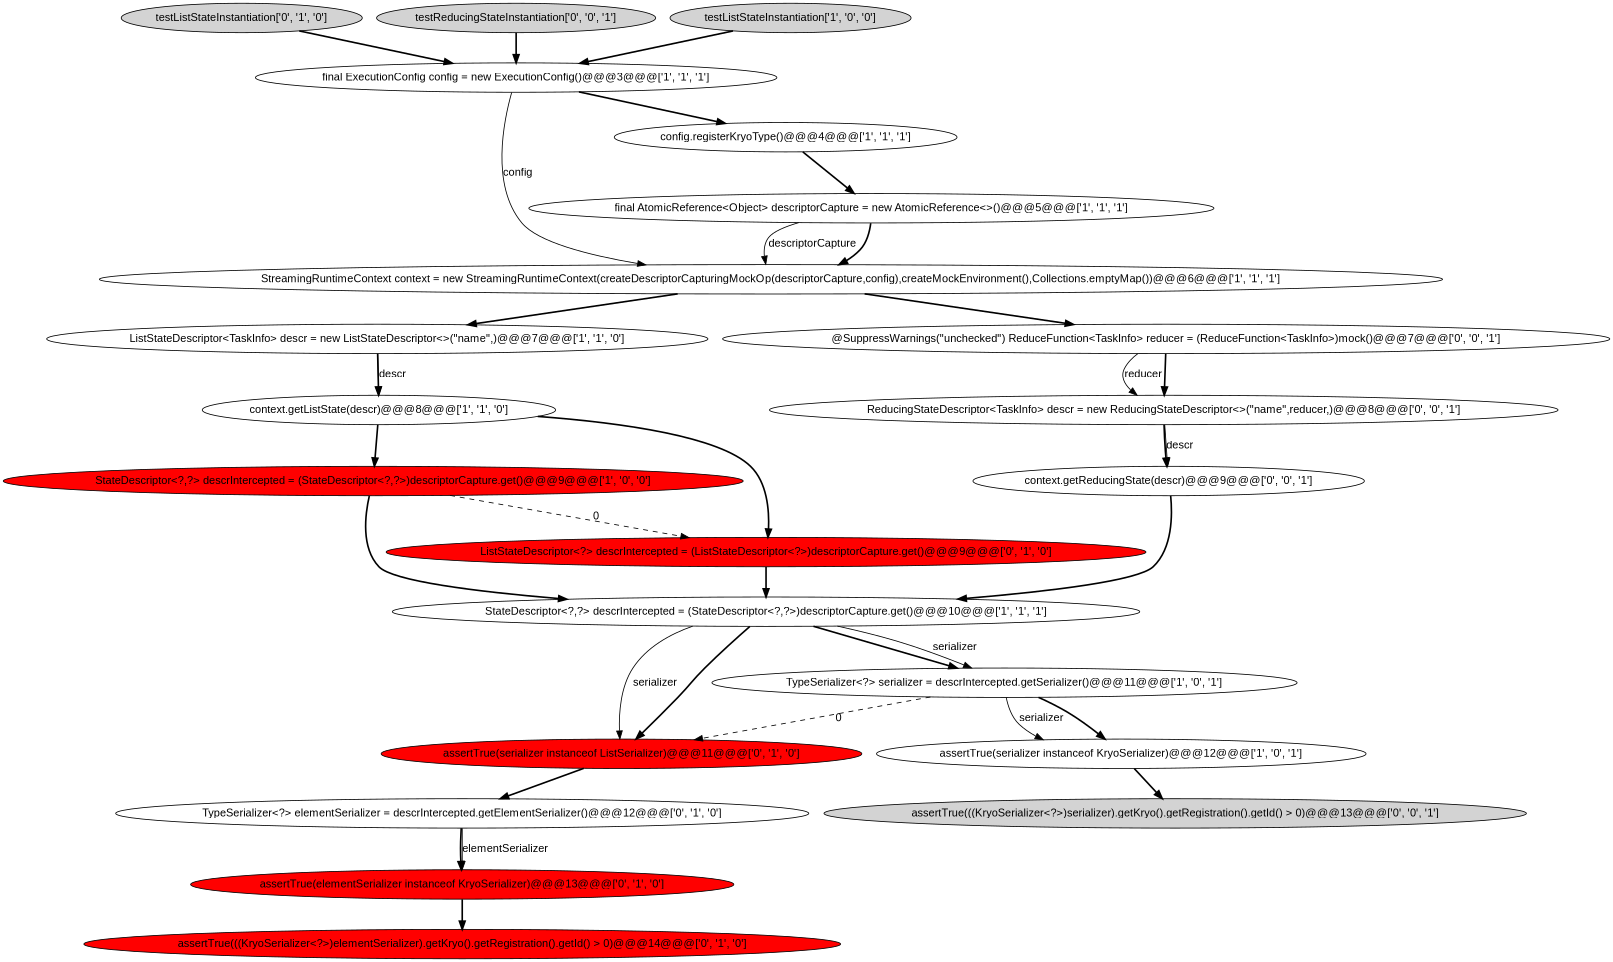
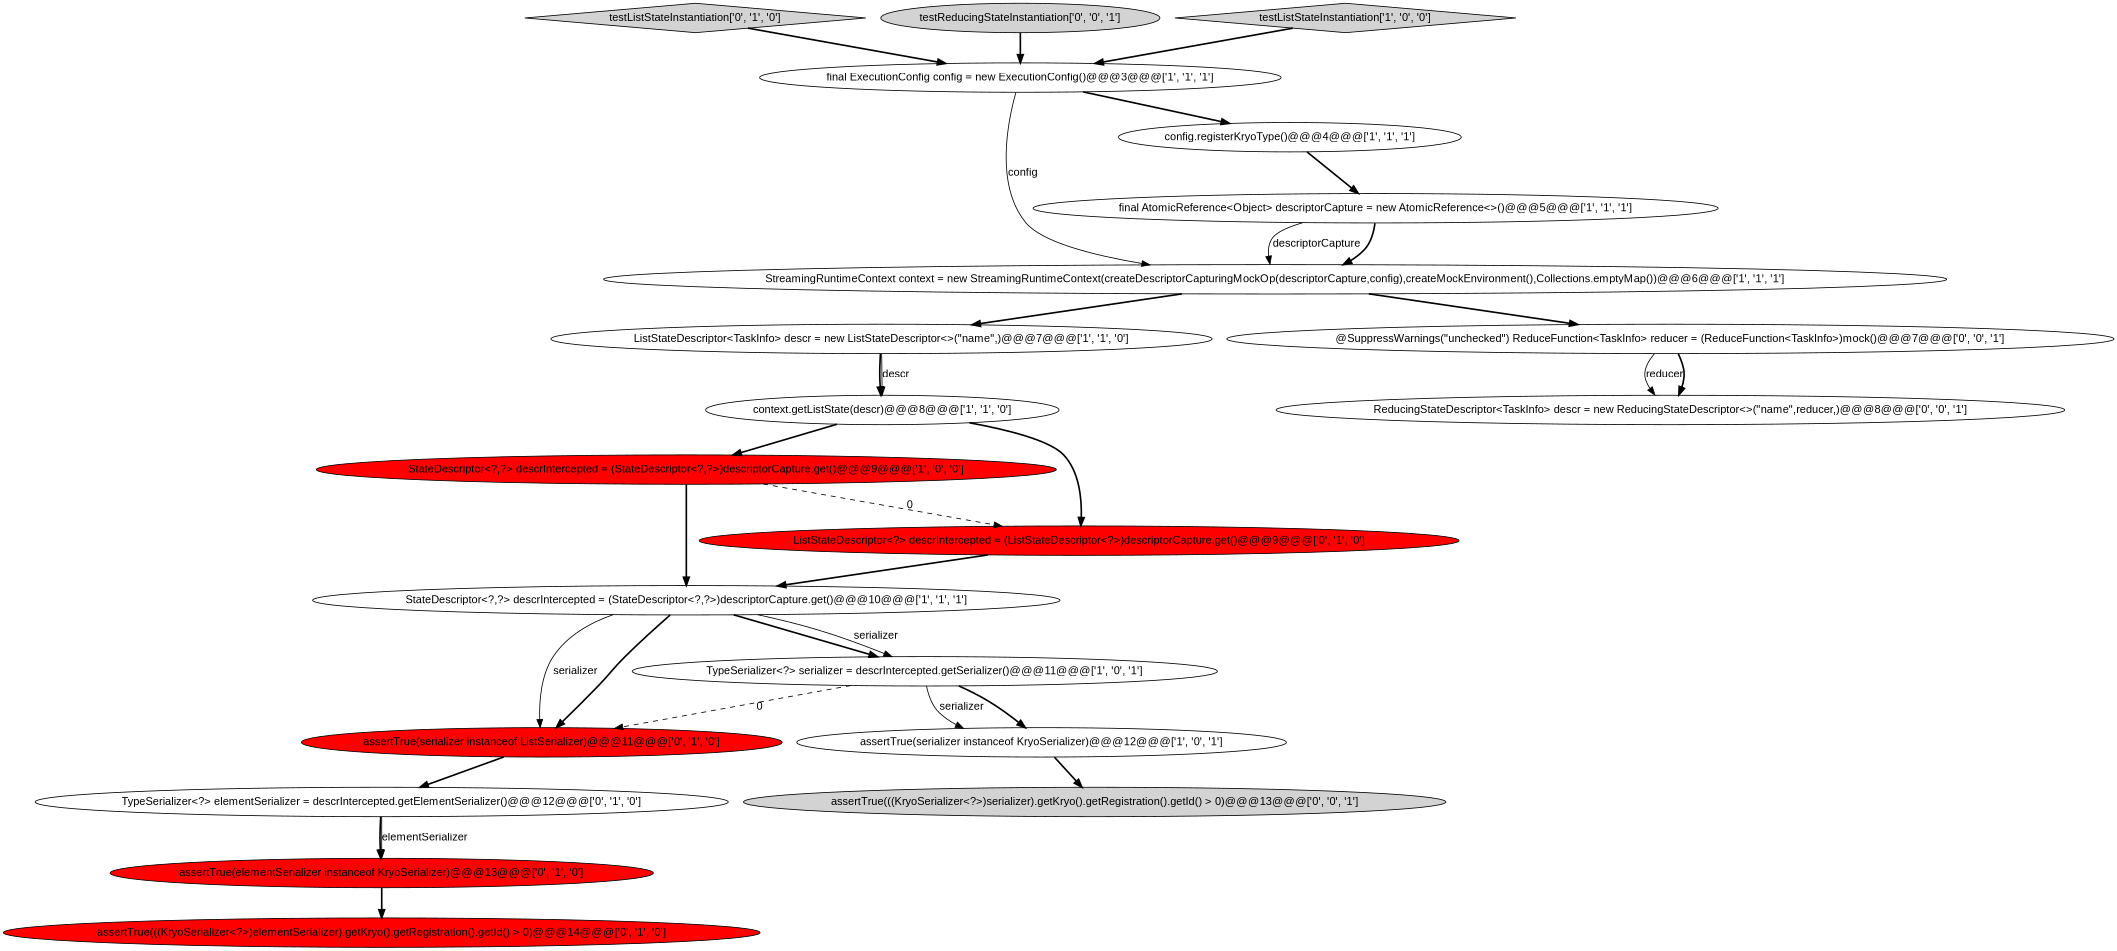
(242, 18) -> (695, 18)
(791, 18) -> (1345, 18)
(1169, 481) -> none
